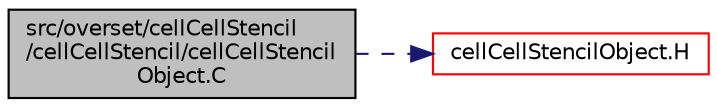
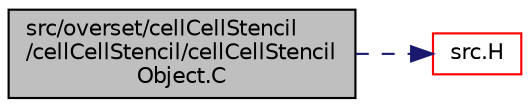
(571, 54) -> (477, 54)
